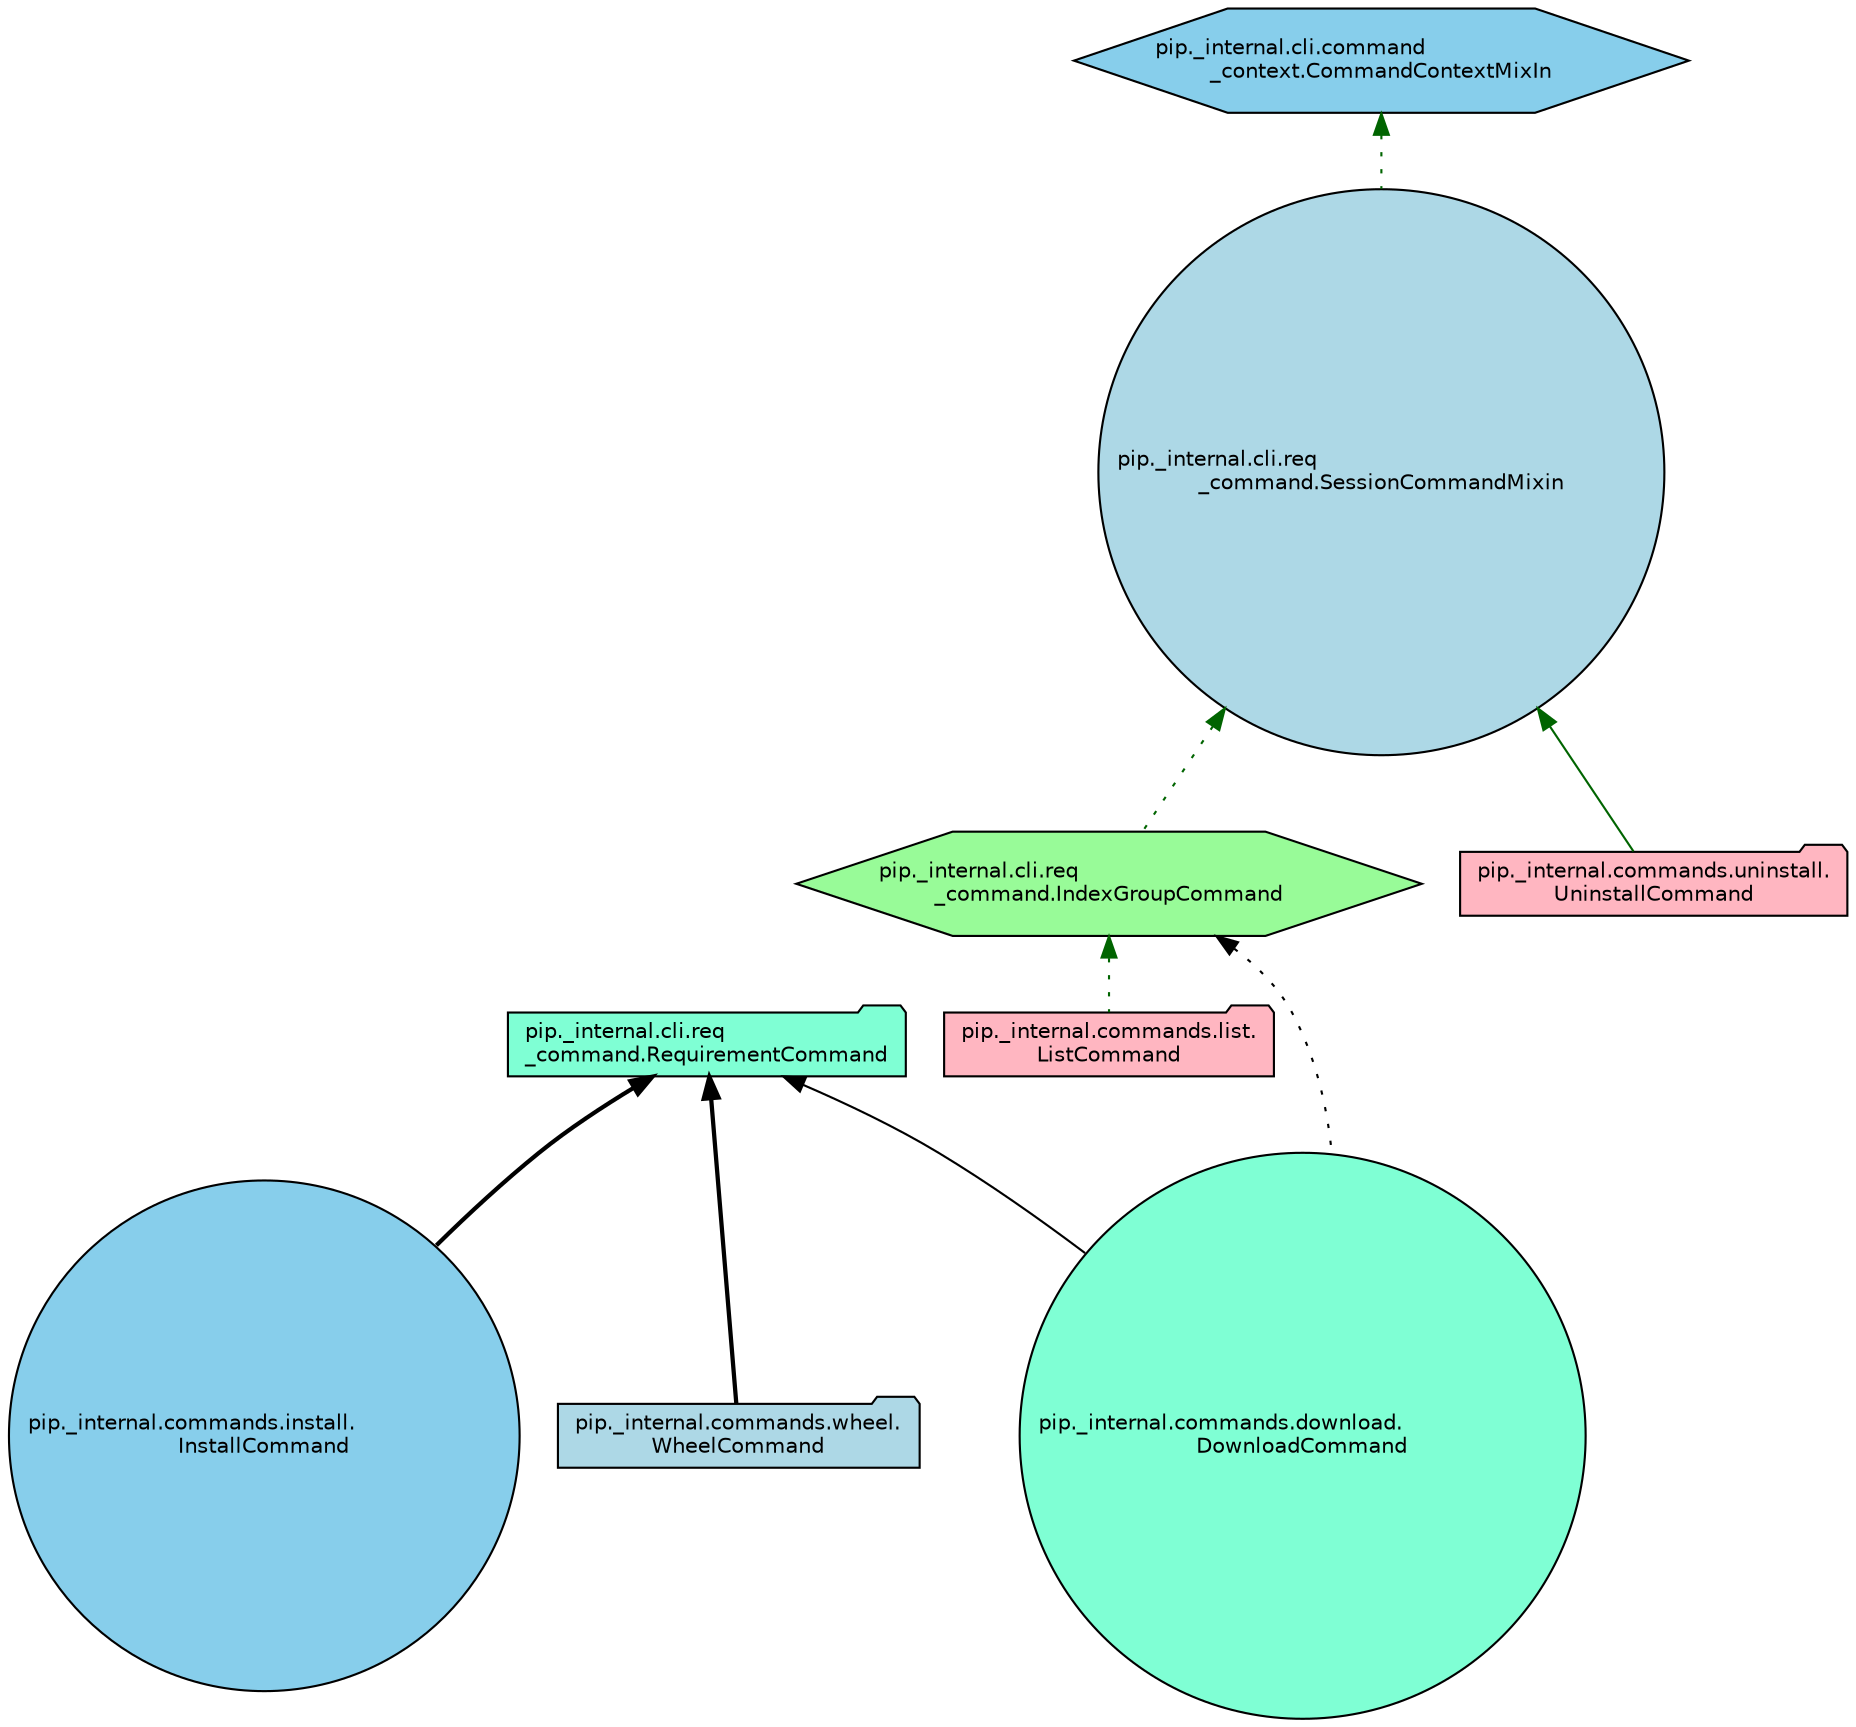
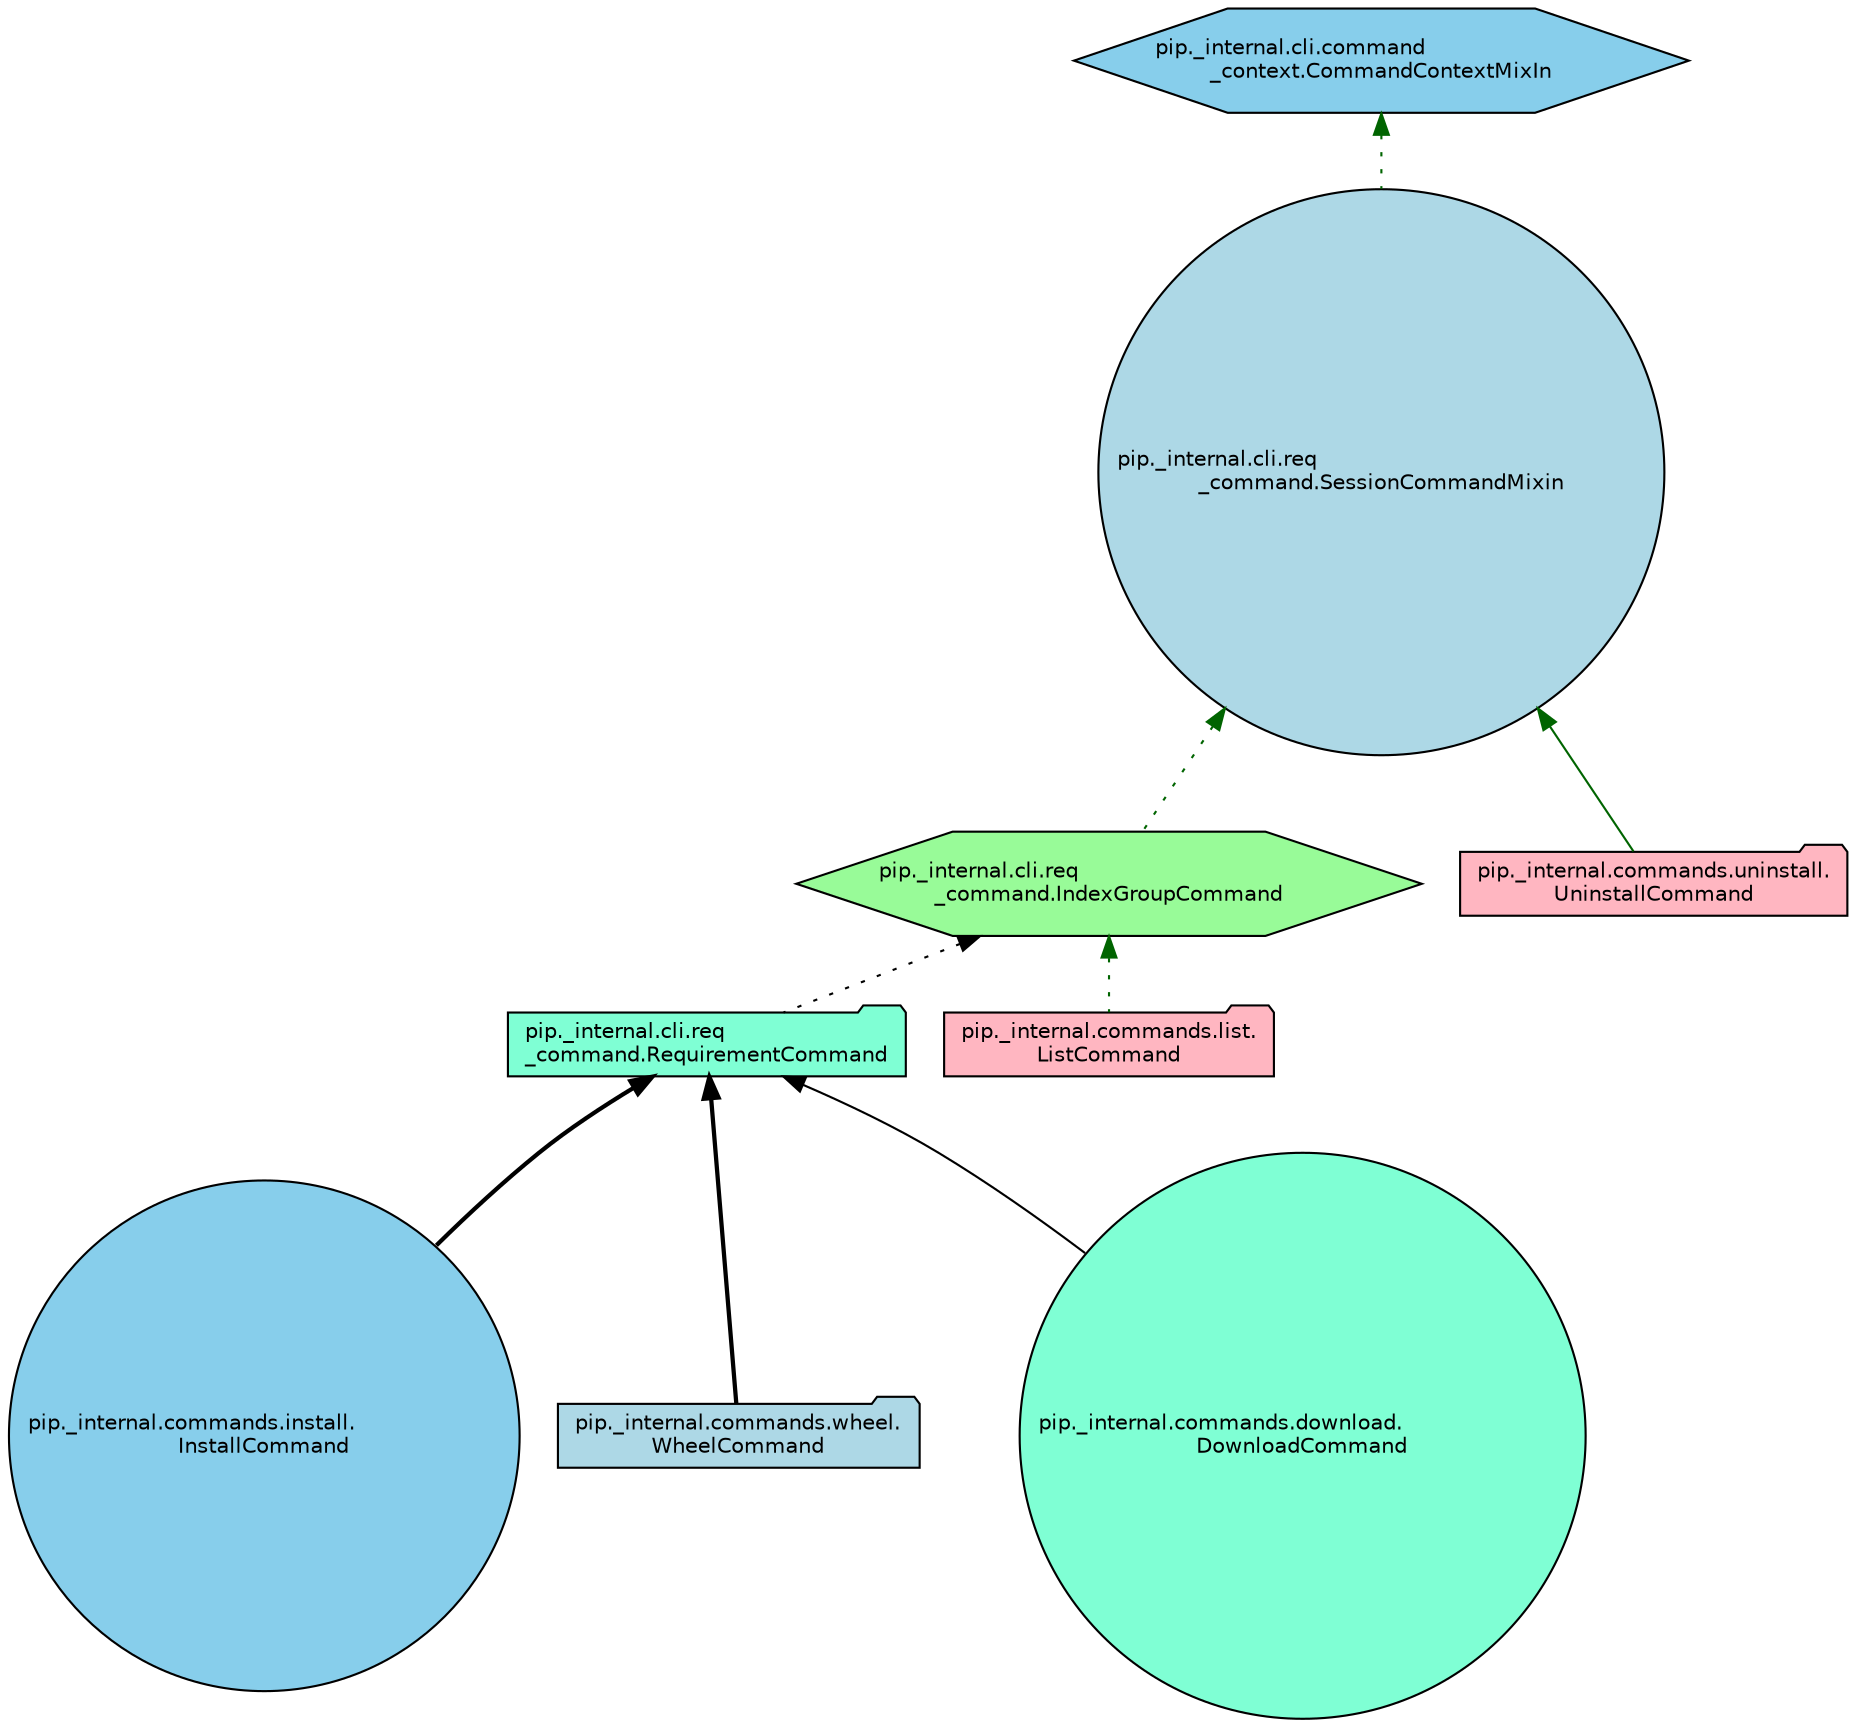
(1305, 1040) -> (872, 978)
